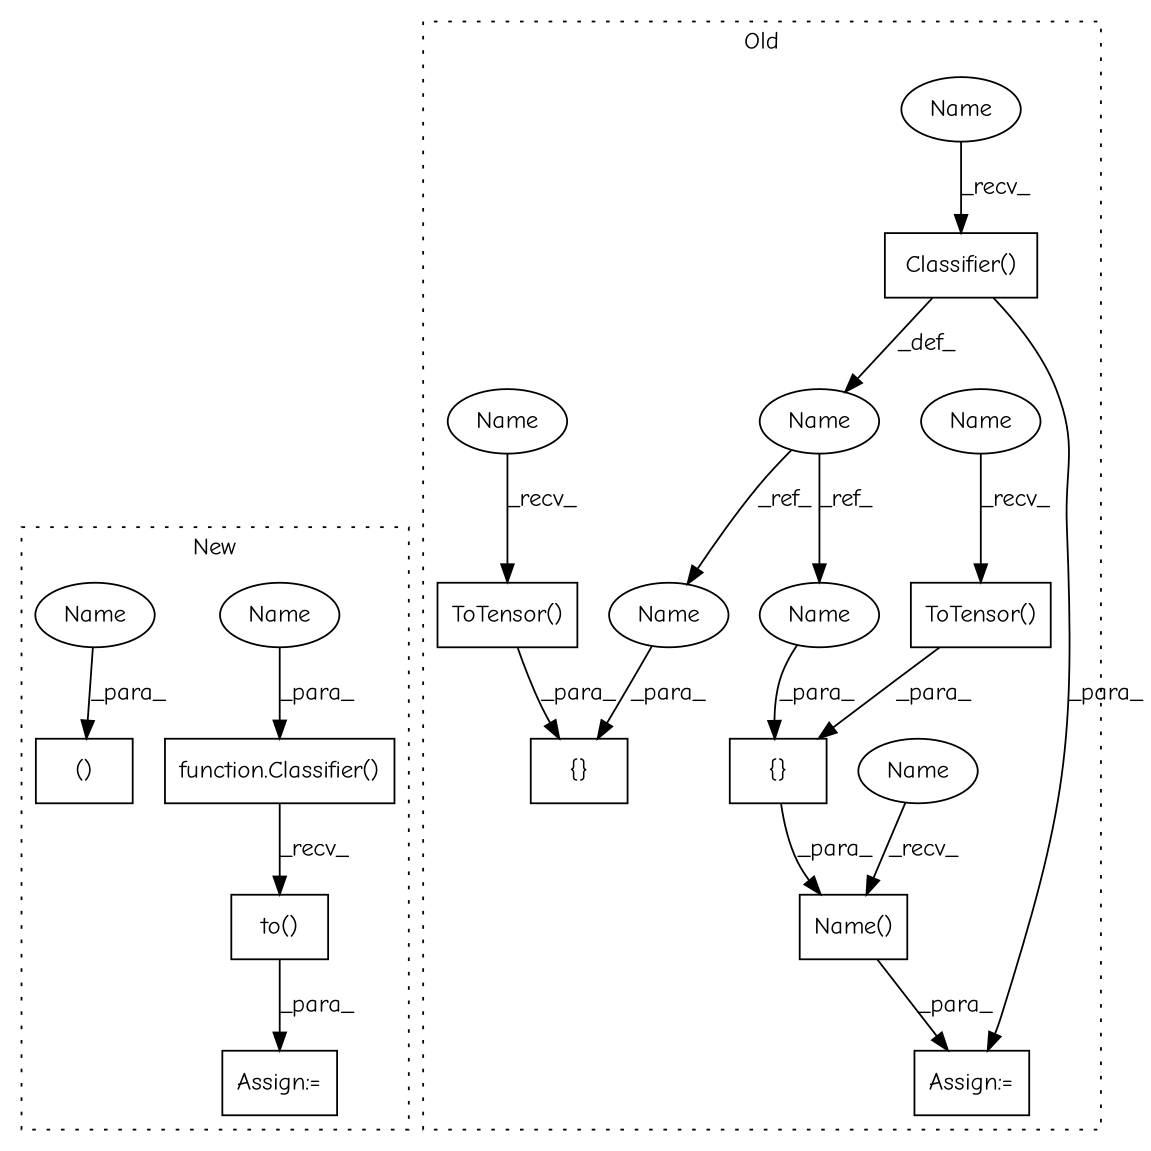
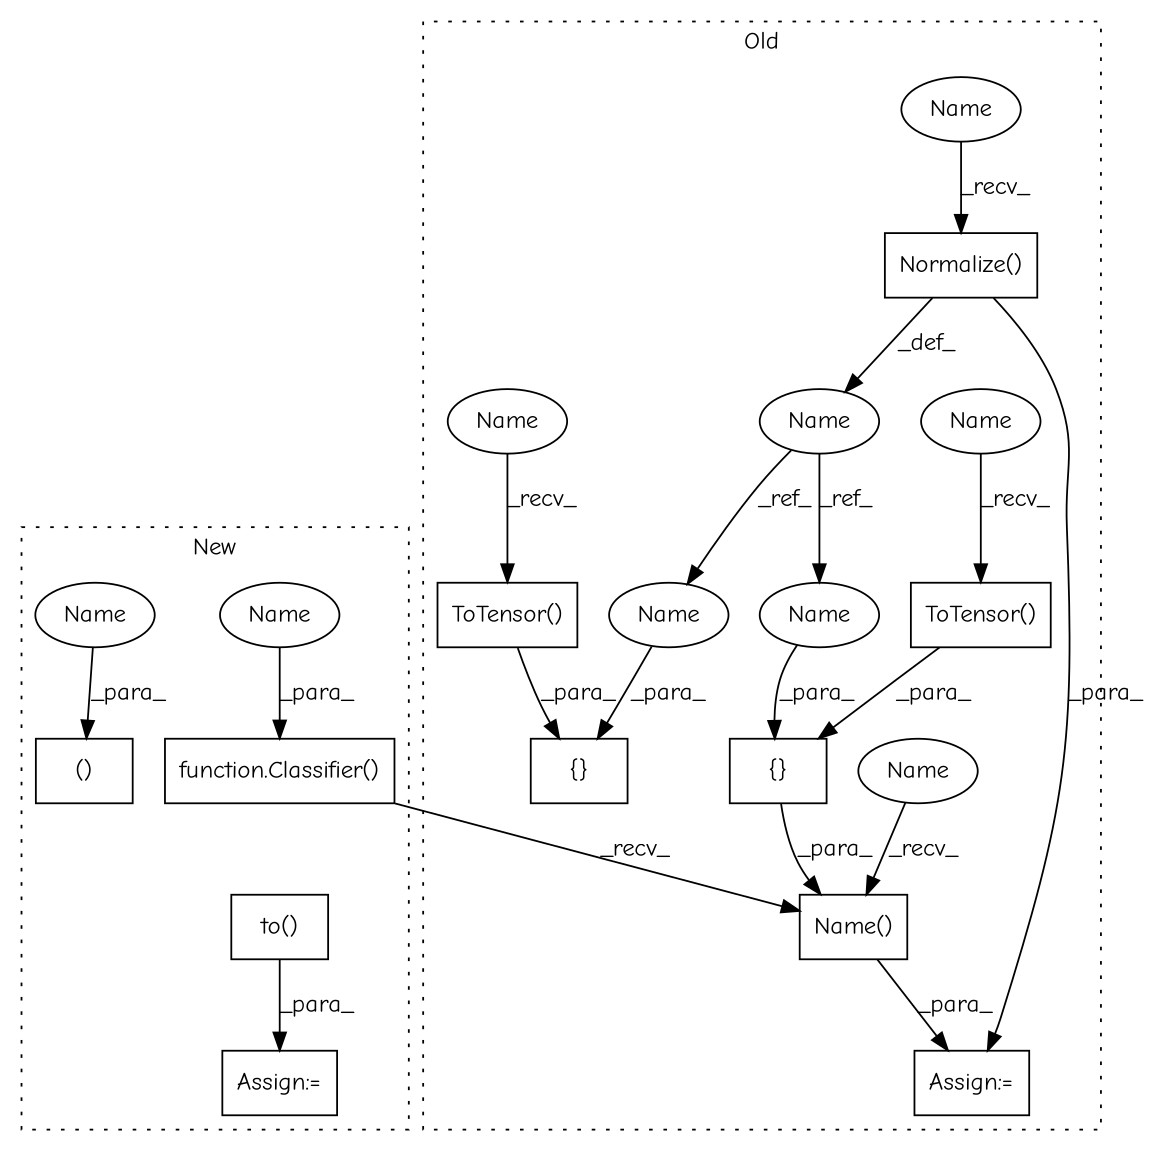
(961, 265) -> (961, 265)
(280, 840) -> (589, 855)
